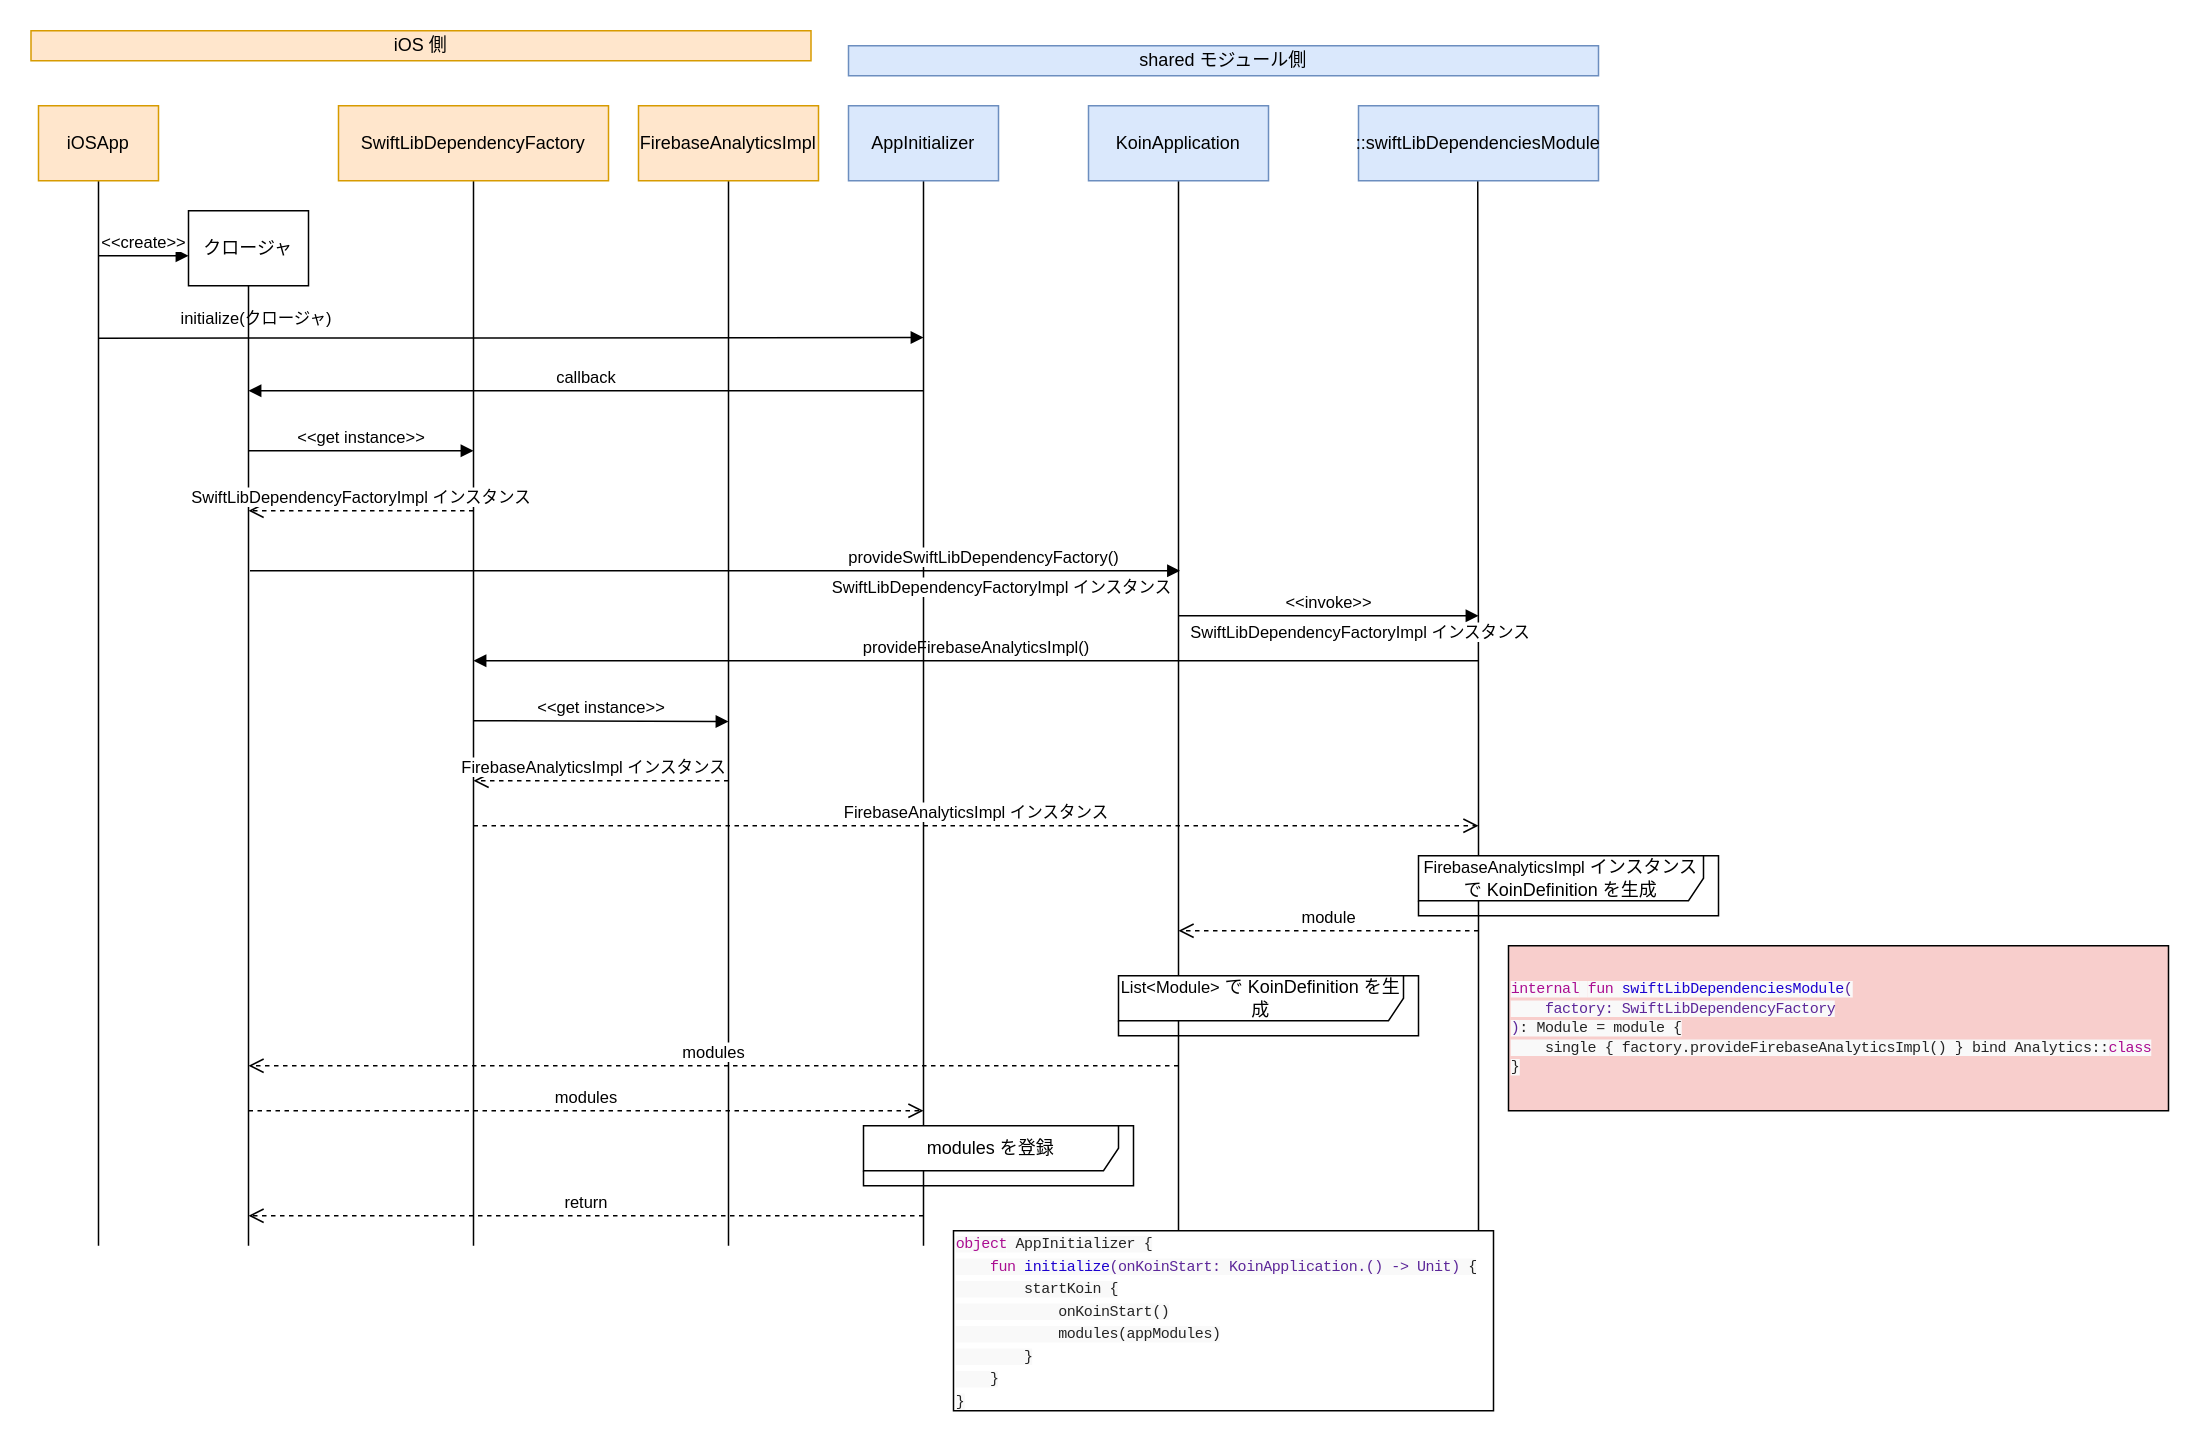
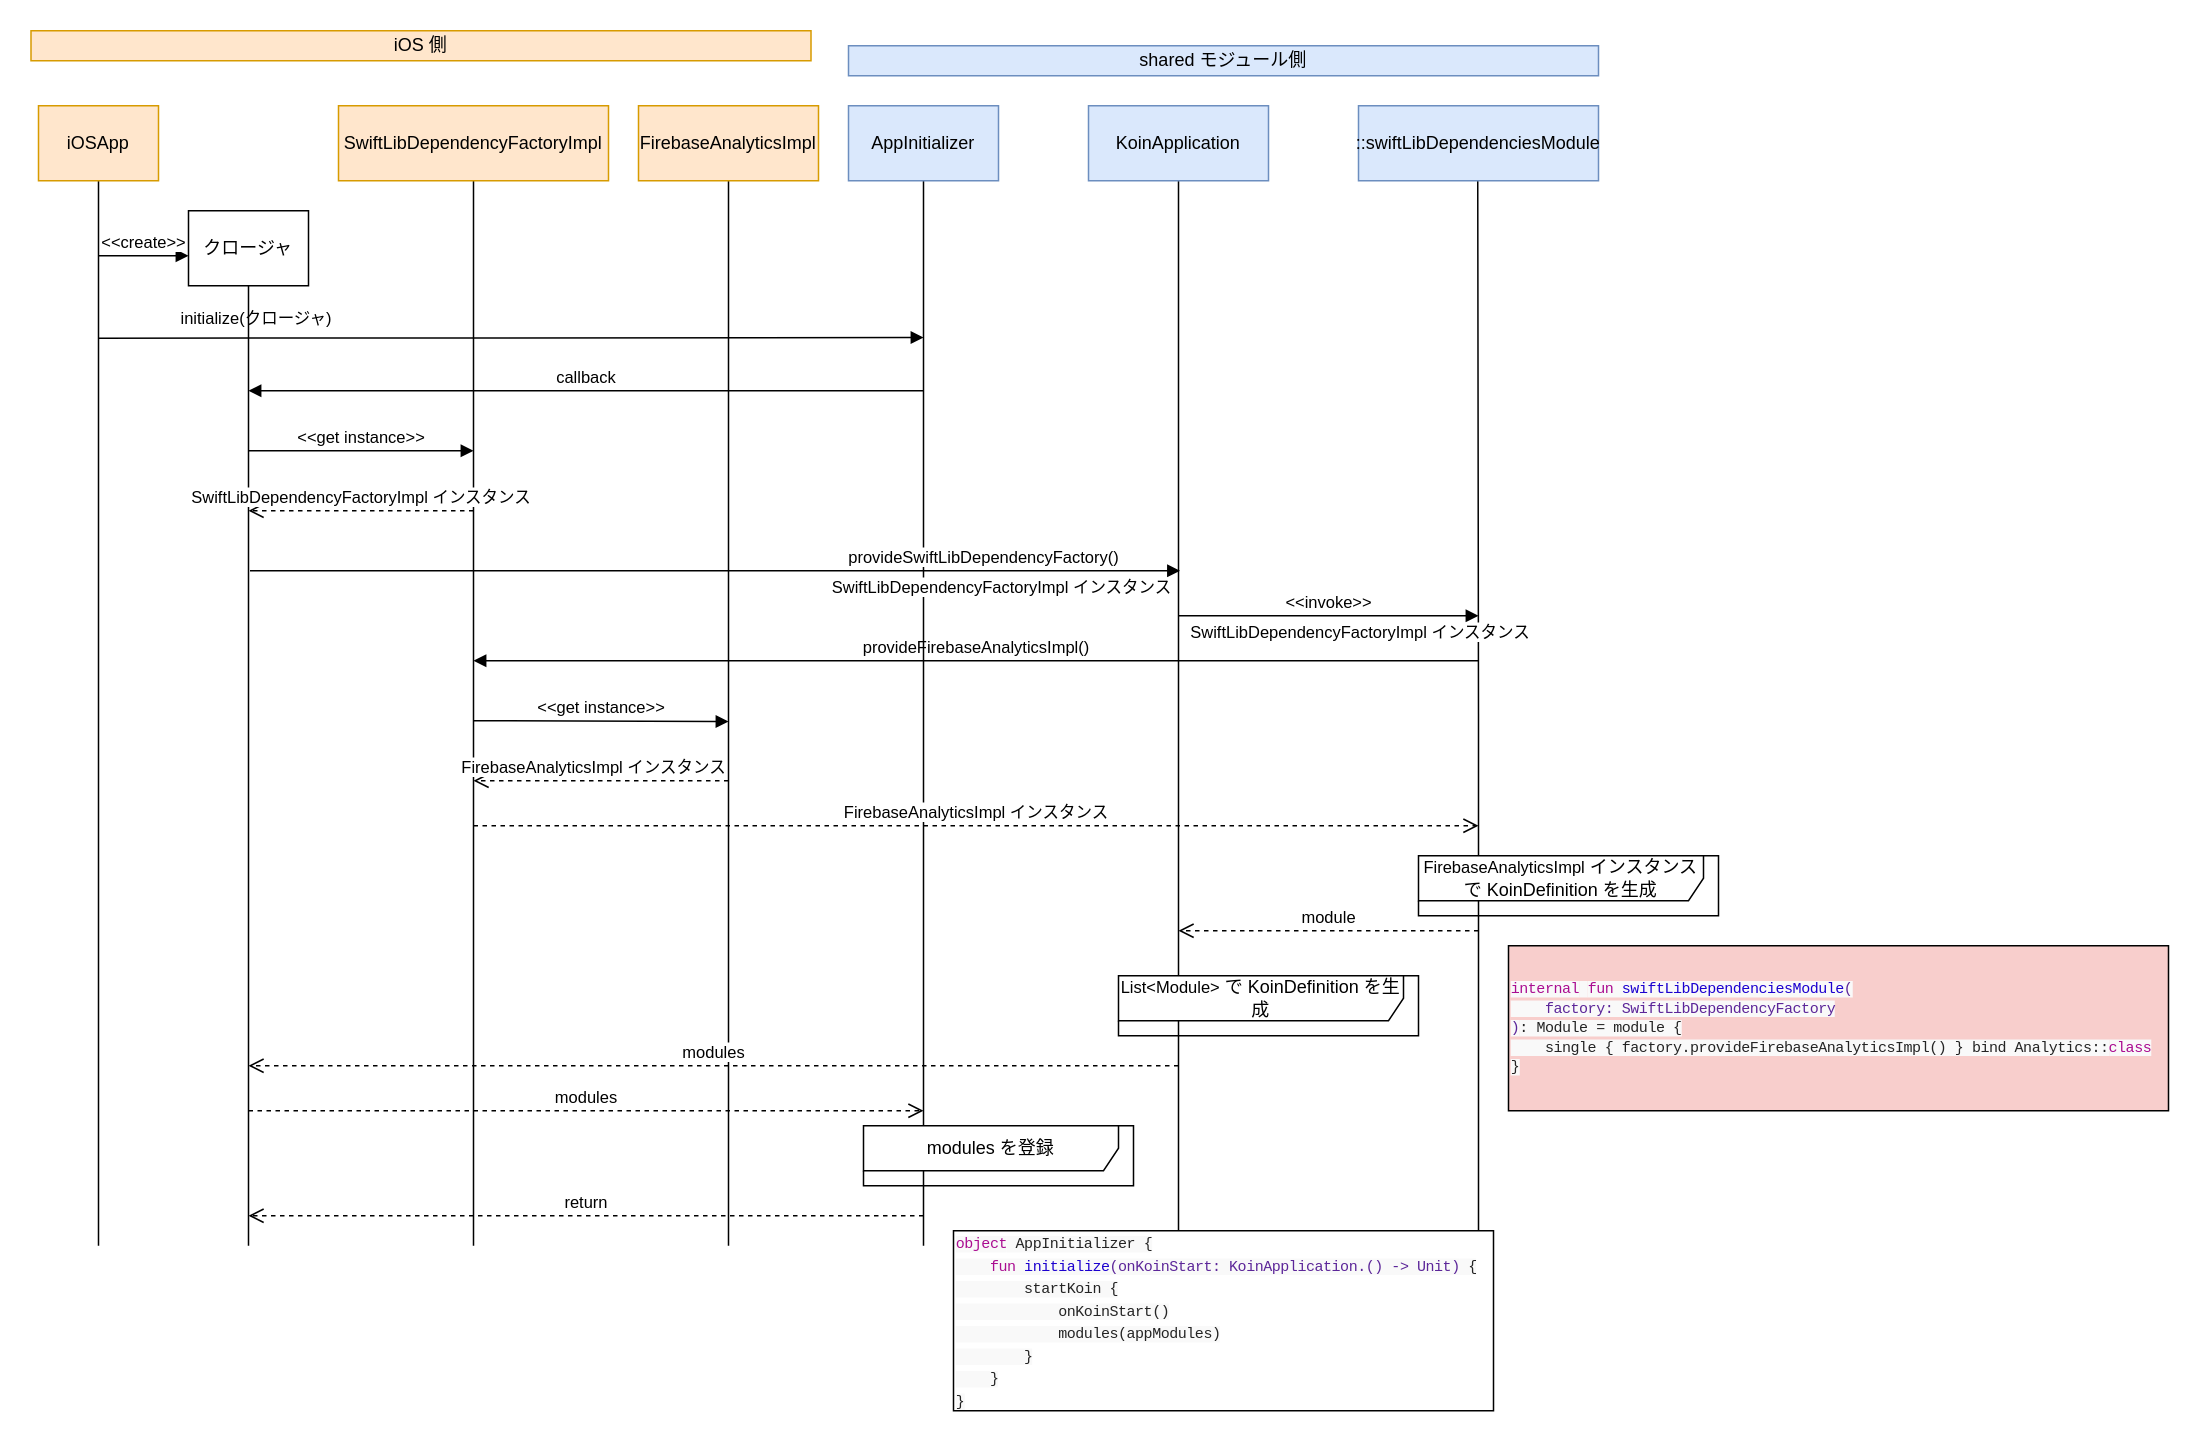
(473, 143) -> (473, 143)
